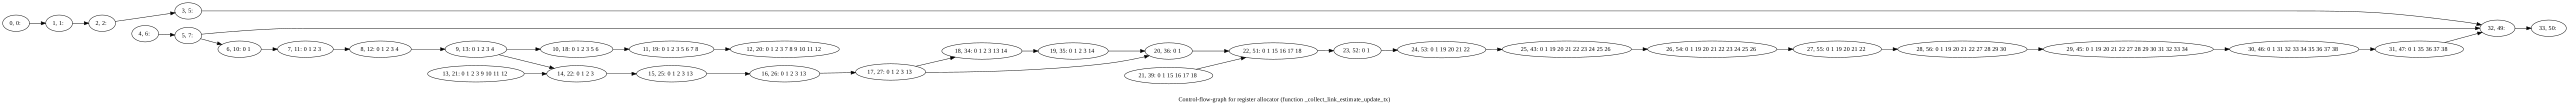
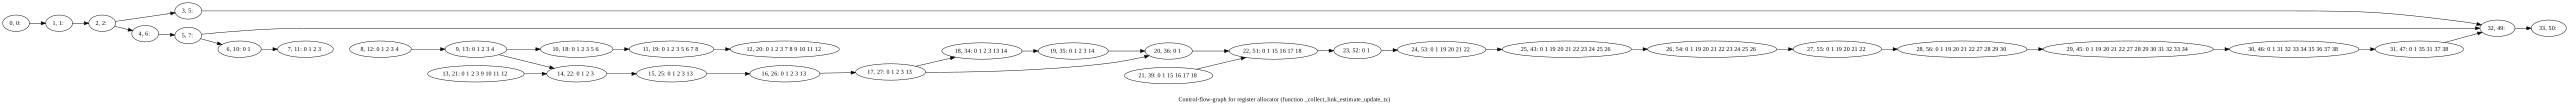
none -> (121, 28)
(339, 49) -> none
(2419, 49) -> (2419, 49)
